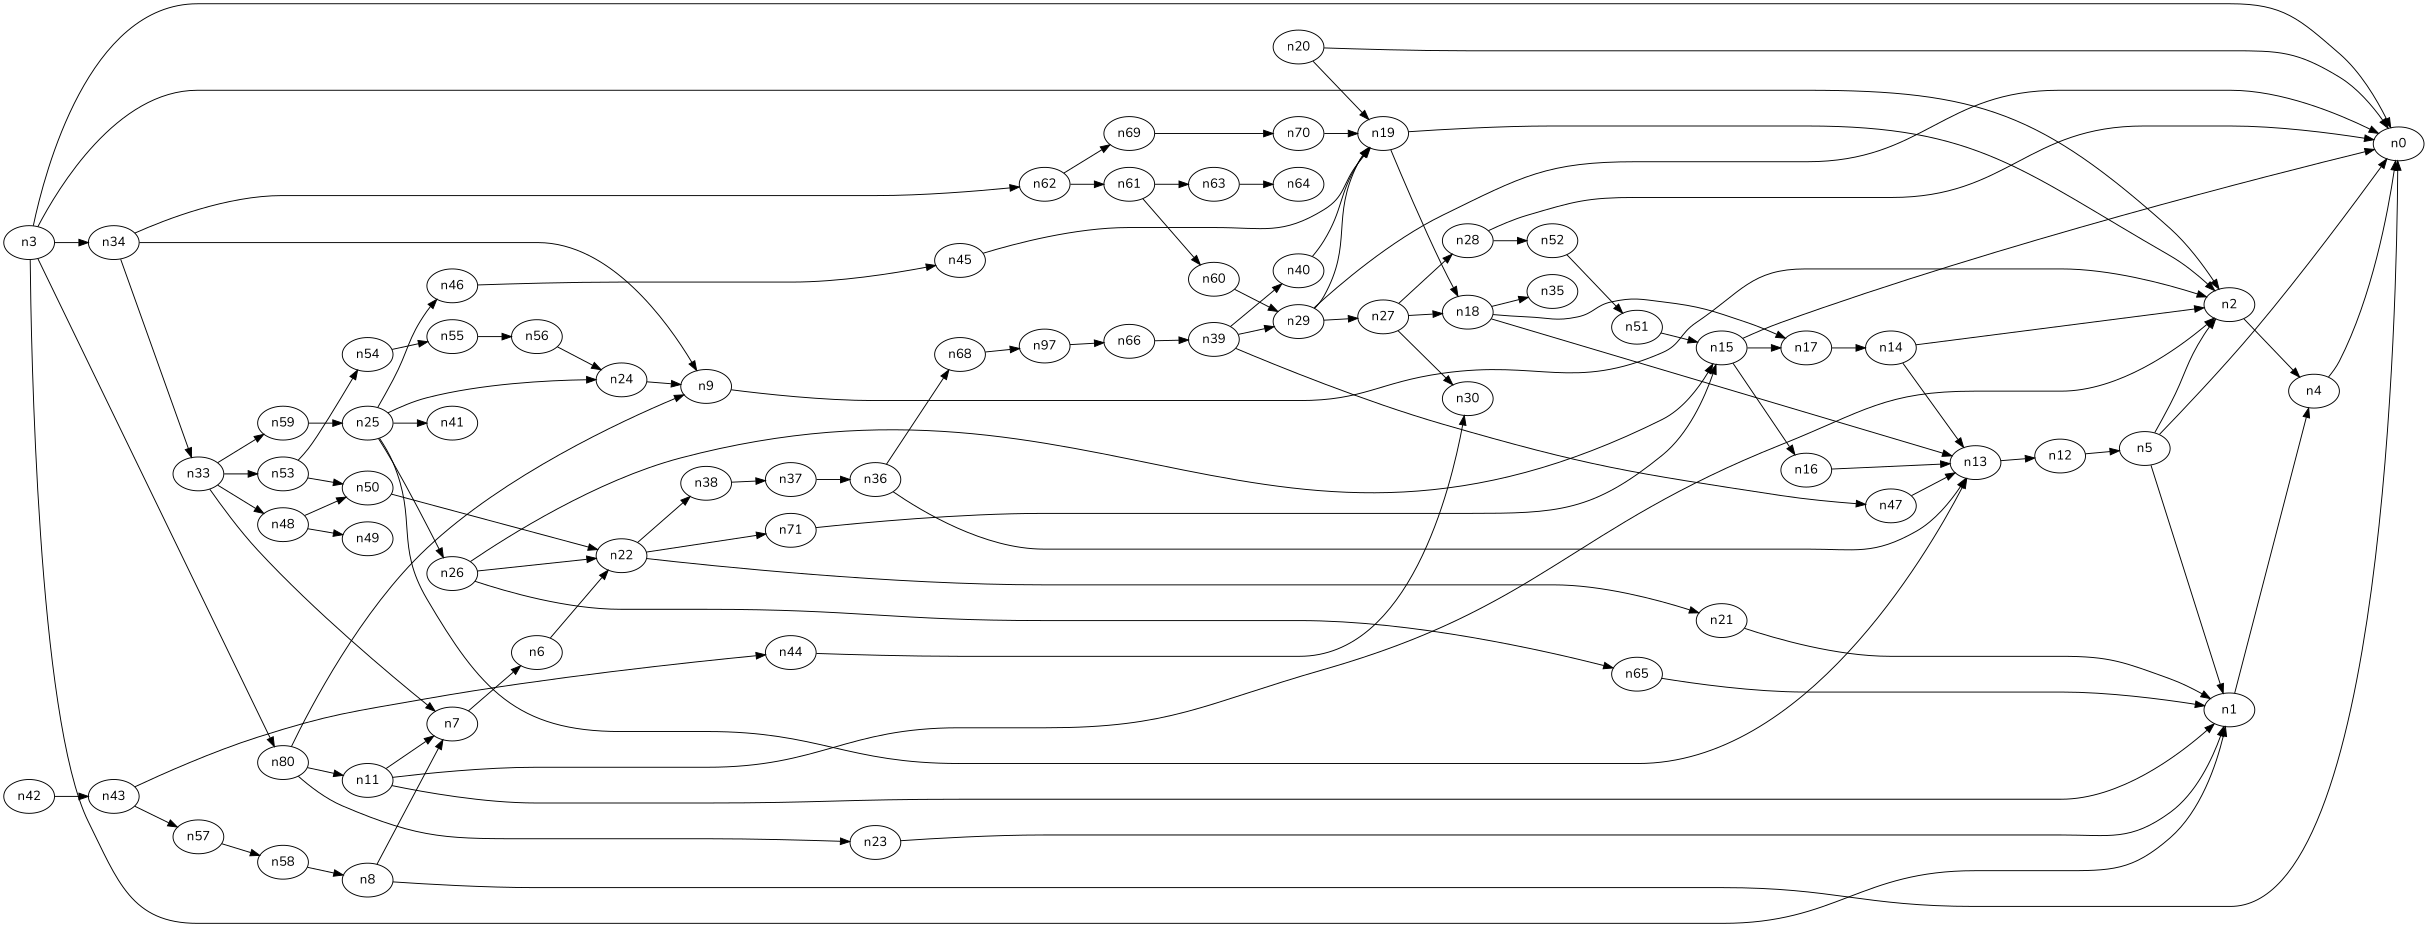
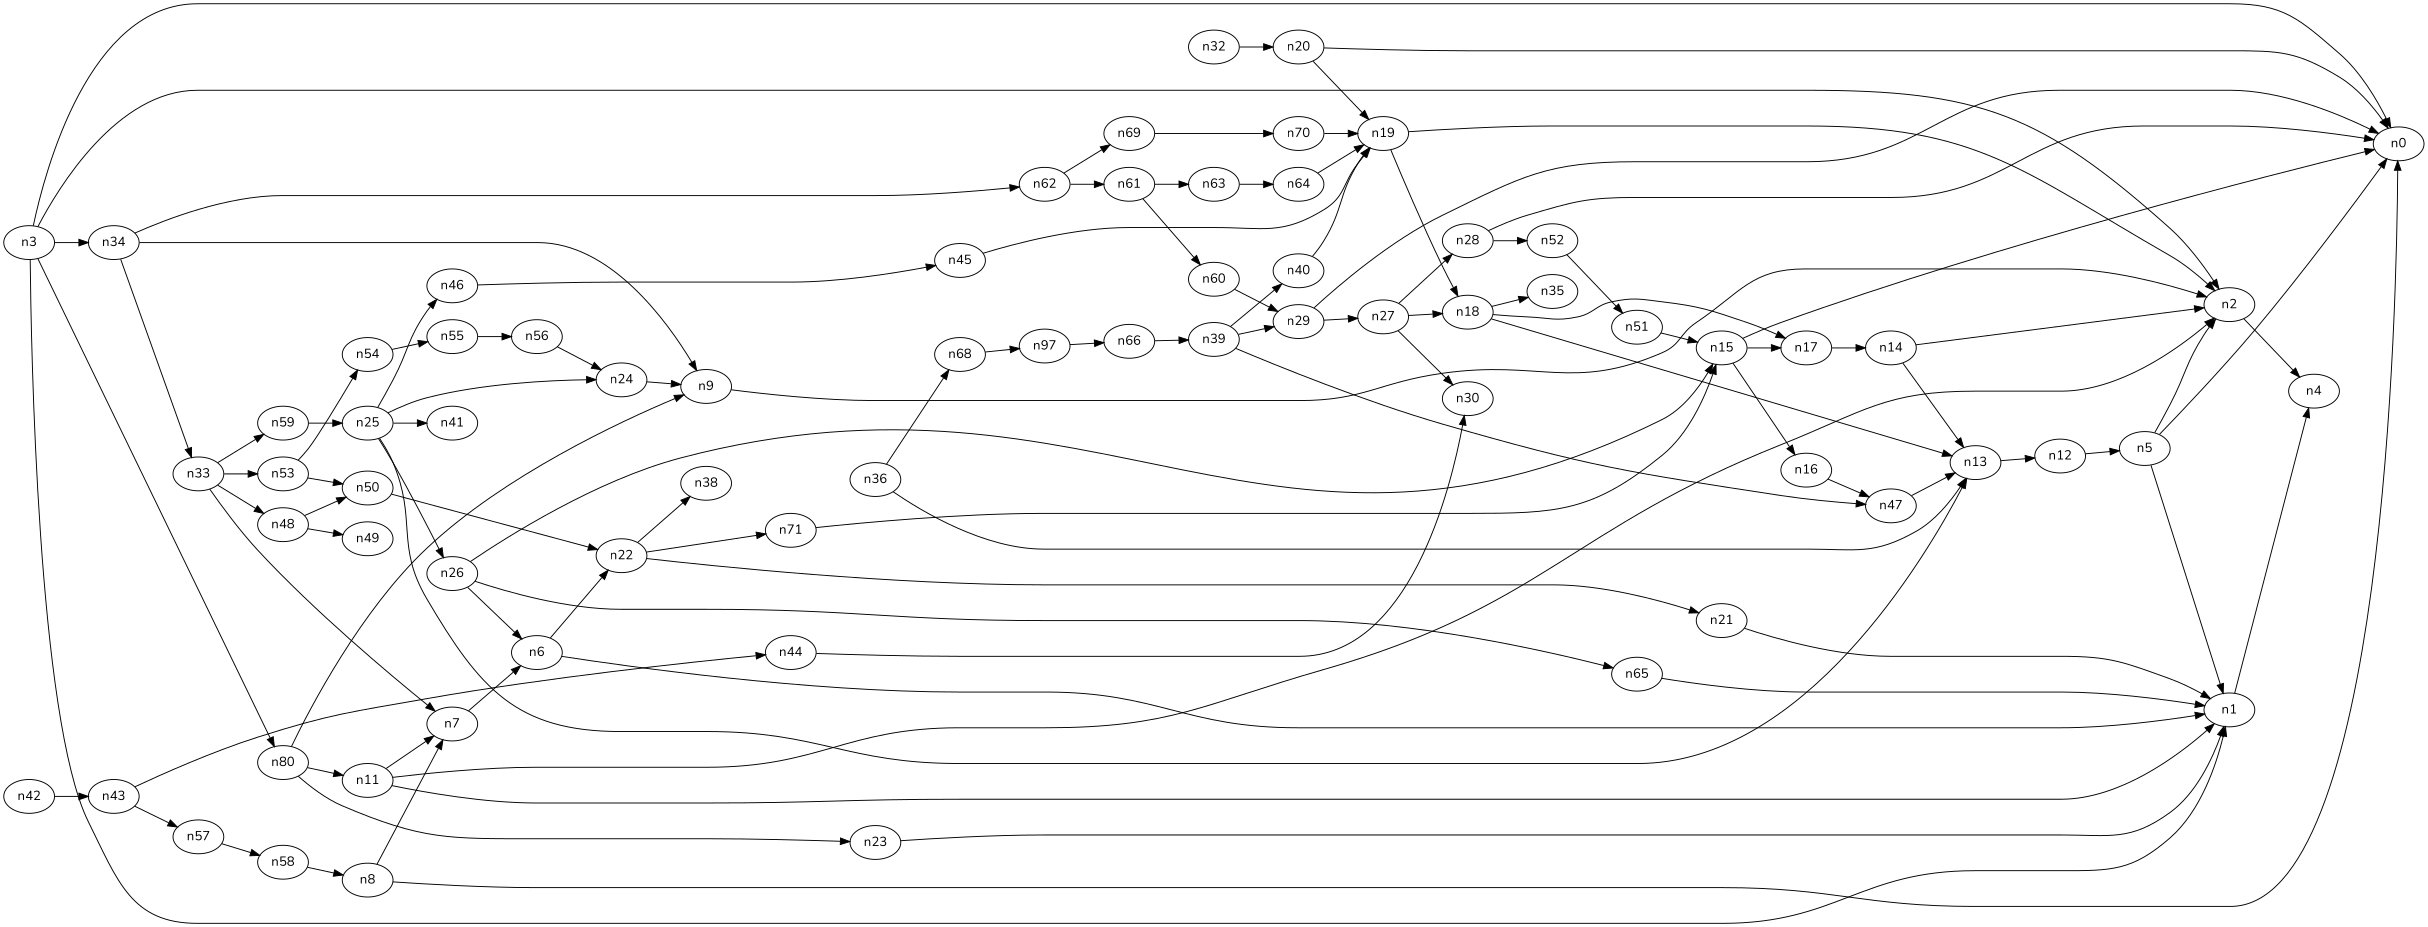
none -> (1214, 47)
(1341, 233) -> (1337, 161)
(2371, 277) -> none
(1886, 467) -> (1844, 486)
(791, 480) -> none
(532, 565) -> (491, 610)
none -> (1376, 728)
